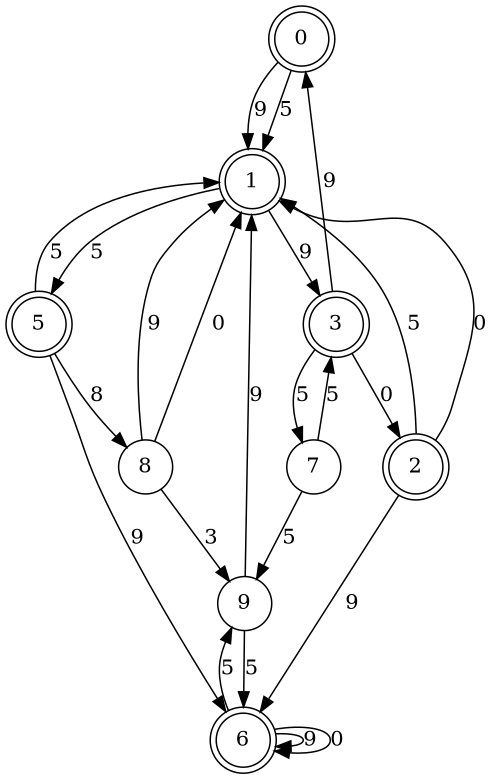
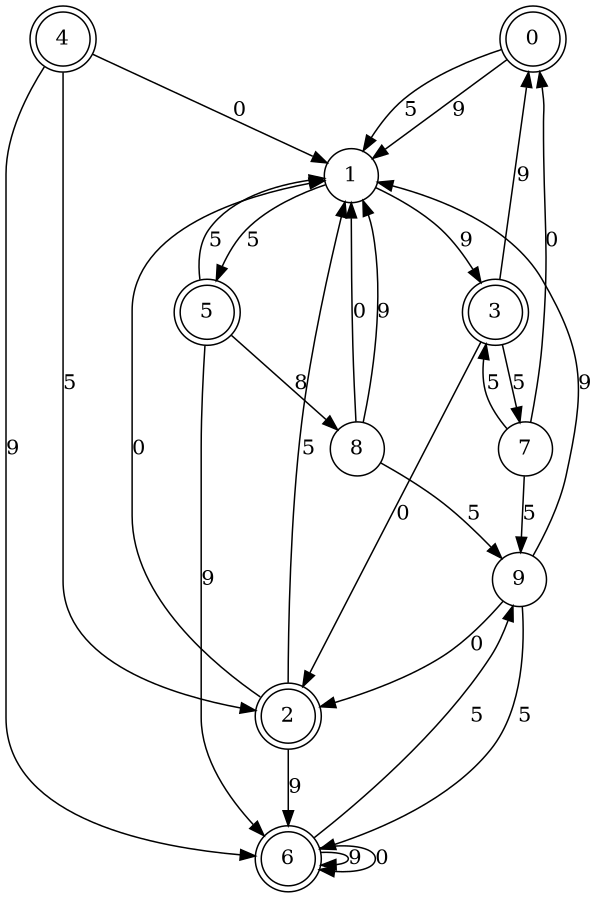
none -> (63, 39)
(252, 182) -> (351, 176)
none -> (546, 255)
(212, 538) -> (474, 514)
none -> (427, 665)
